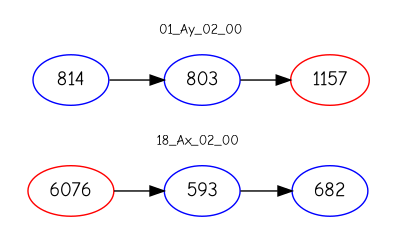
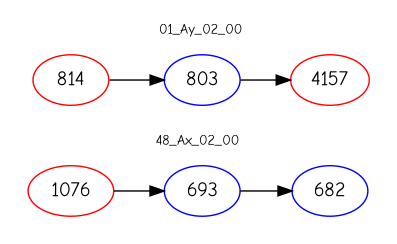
(71, 80) -> (71, 80)
(330, 80) -> (330, 80)
(198, 141) -> (198, 141)
(71, 191) -> (71, 191)
(202, 191) -> (202, 191)
